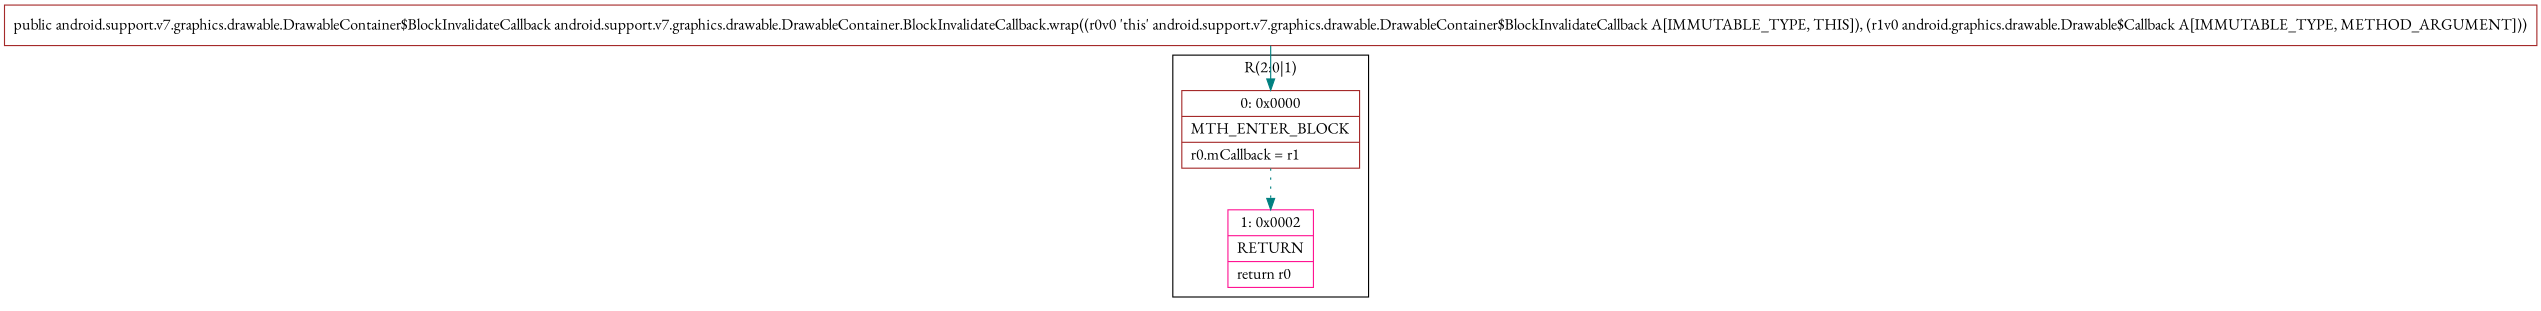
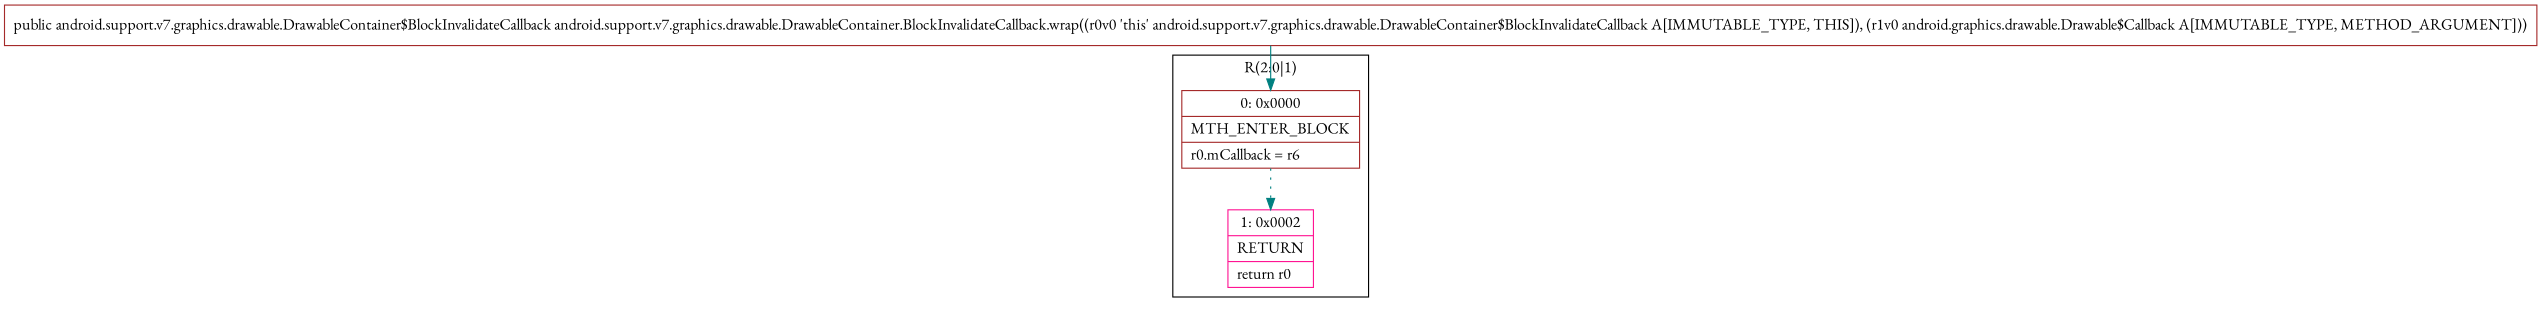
(1245, 155) -> (1245, 155)
